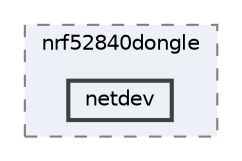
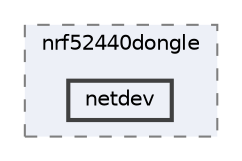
(121, 44) -> (121, 44)
